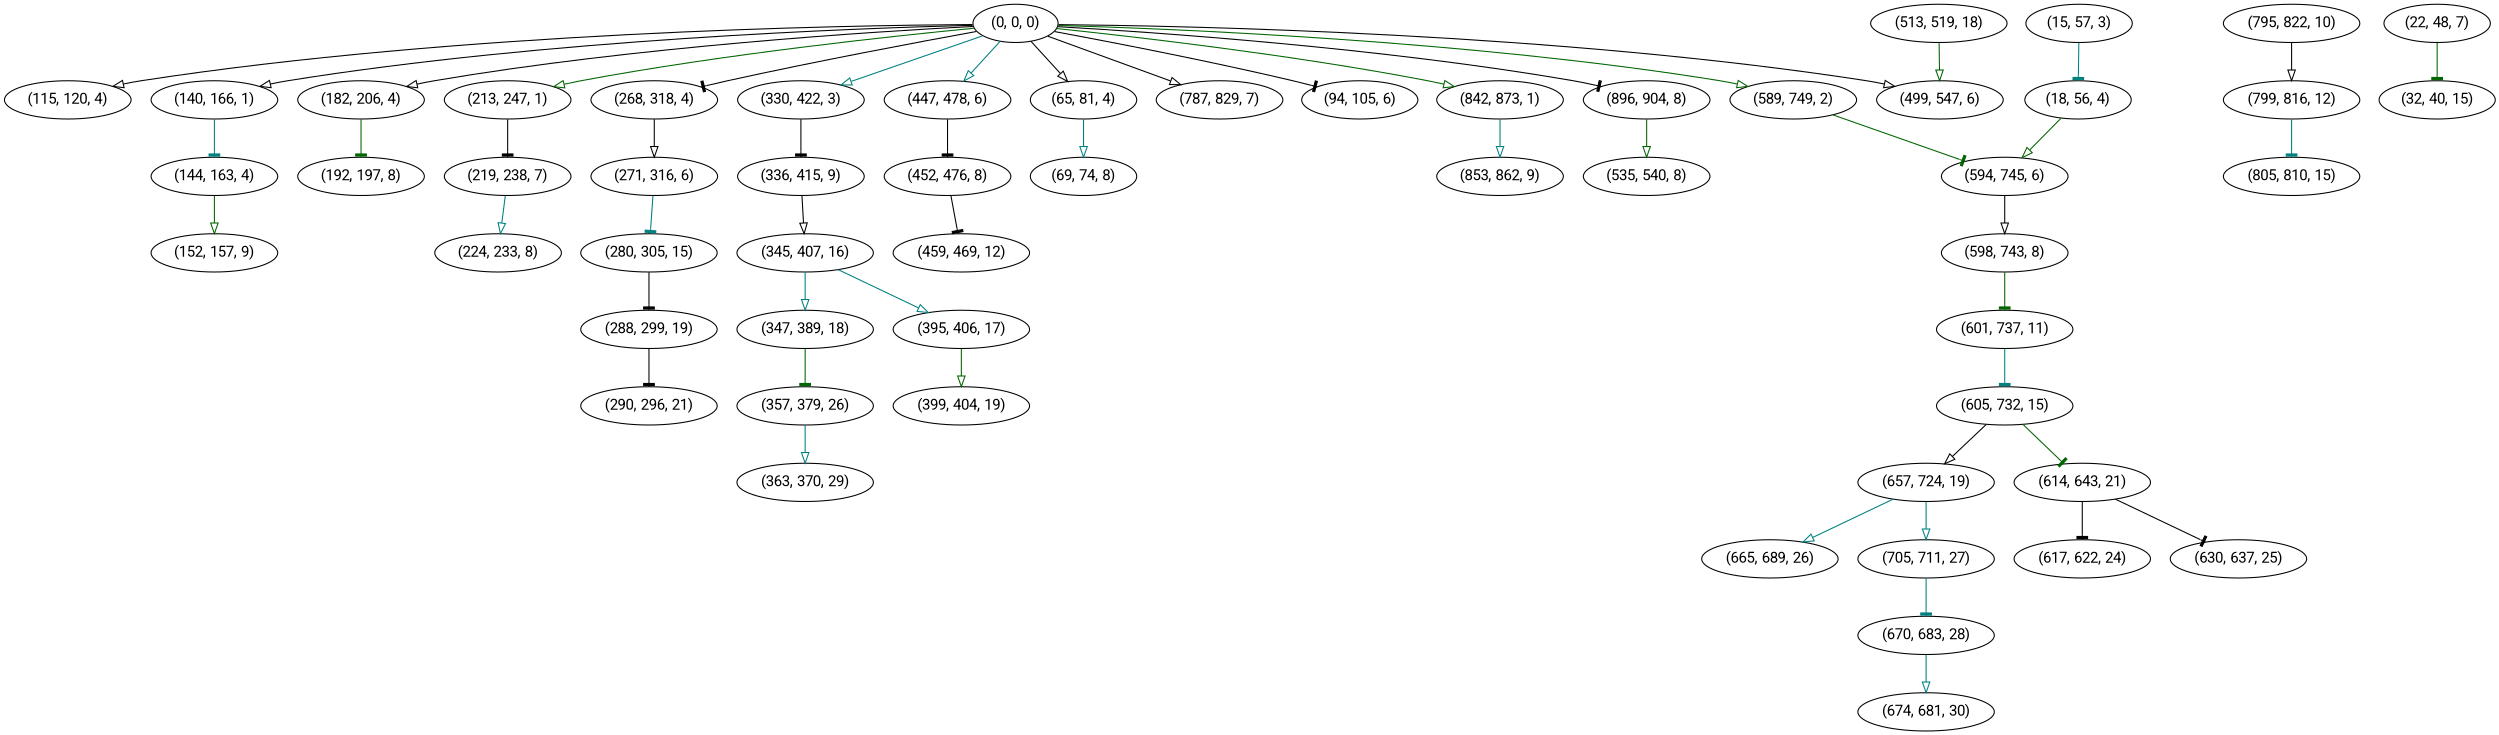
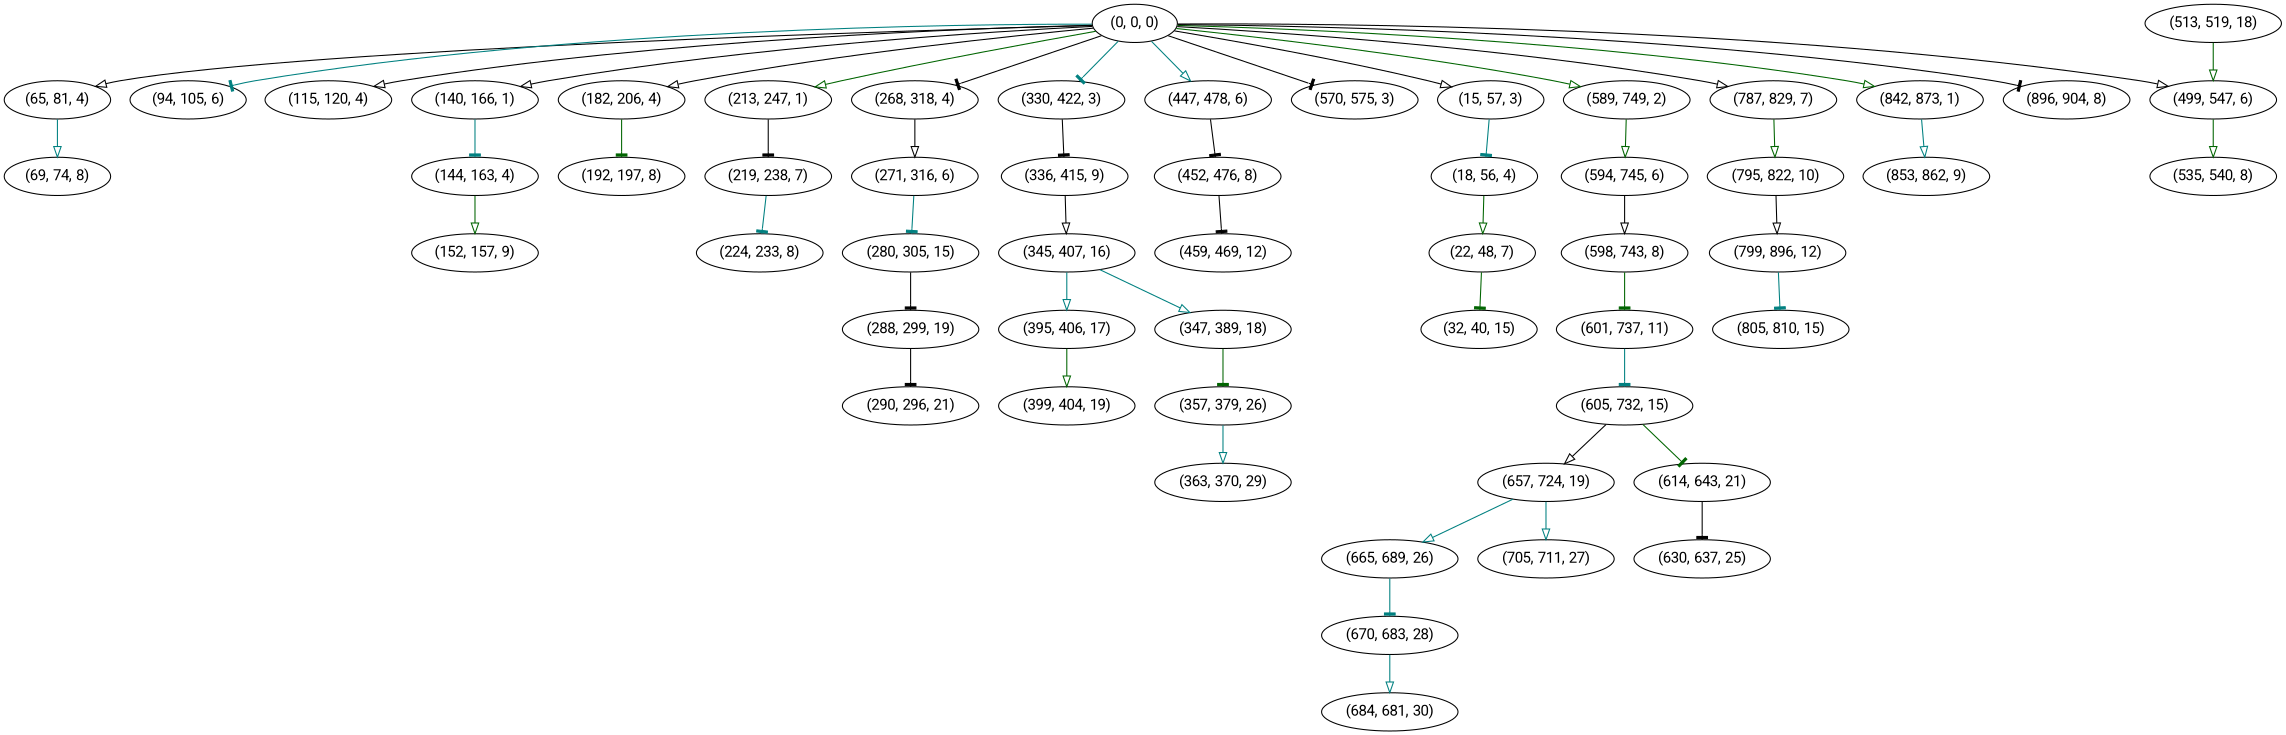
none -> (1308, 55)
(1184, 57) -> (662, 38)
(917, 59) -> (1101, 59)
none -> (1355, 100)
(2292, 100) -> (1778, 253)
(1647, 133) -> (2213, 133)
none -> (1774, 133)
(2045, 134) -> (1483, 209)
(1896, 137) -> (1626, 133)
(504, 209) -> (764, 212)
(2082, 559) -> none
(1926, 595) -> (1390, 595)
(1926, 712) -> (1390, 712)
